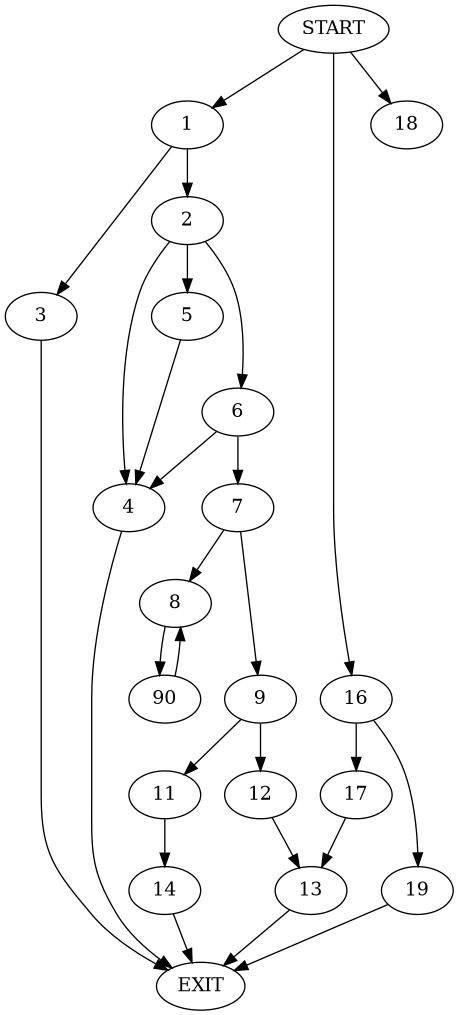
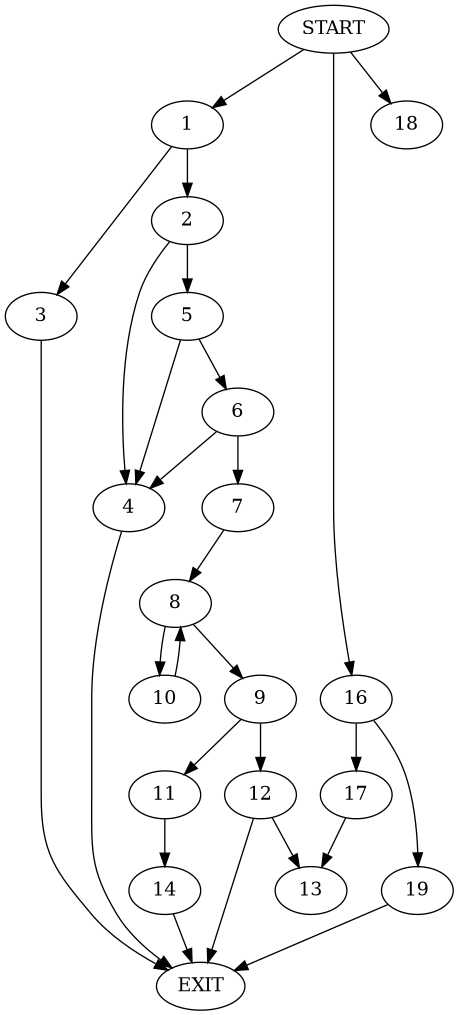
(238, 304) -> (209, 358)
(248, 597) -> (213, 646)
(165, 699) -> (165, 699)
(262, 933) -> (233, 884)
